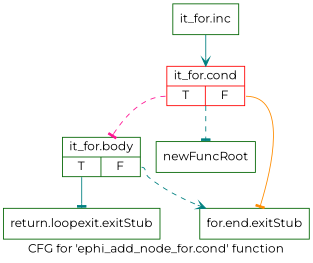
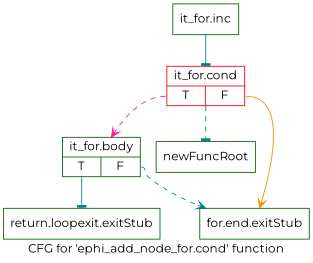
(206, 46) -> (206, 48)
(135, 108) -> (137, 107)
(273, 143) -> (273, 141)
